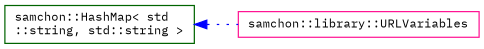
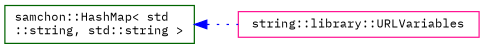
(359, 24) -> (359, 24)
